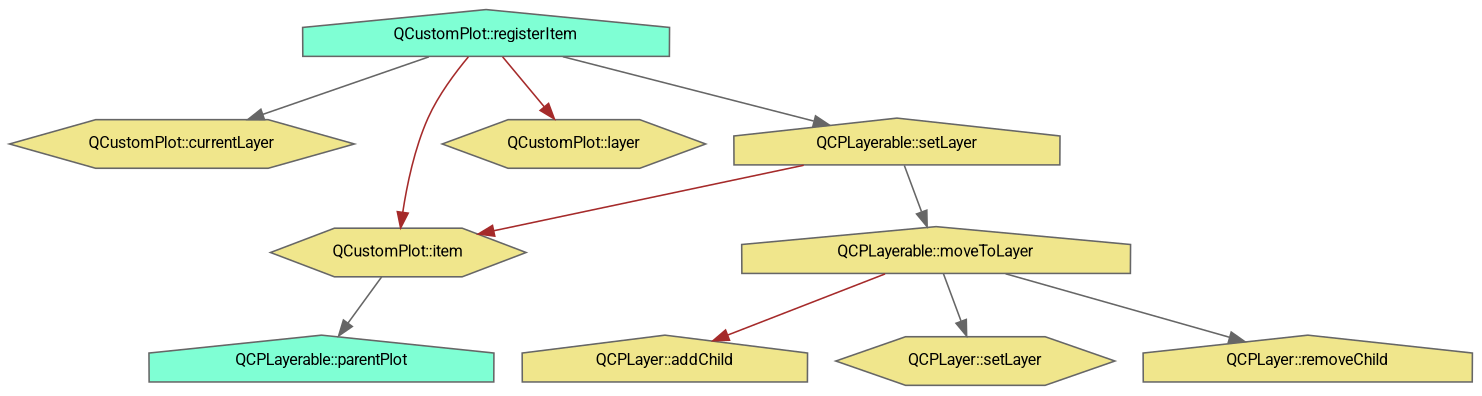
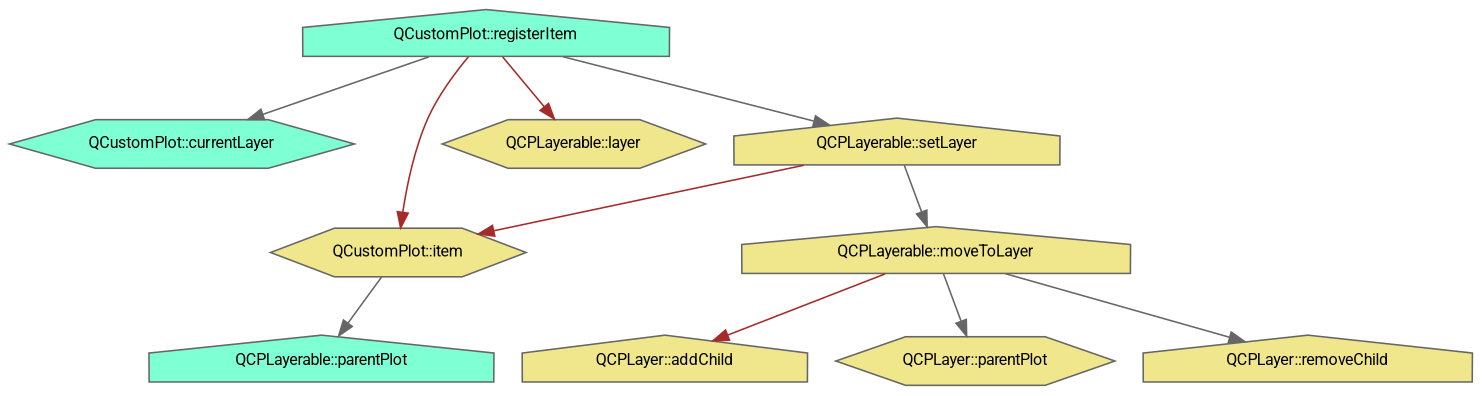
(182, 144) -> (182, 144)
(574, 144) -> (574, 144)
(975, 361) -> (975, 361)
